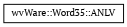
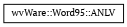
(64, 14) -> (64, 14)
